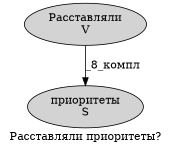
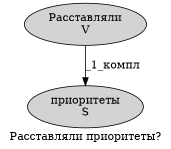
(113, 66) -> (113, 66)
